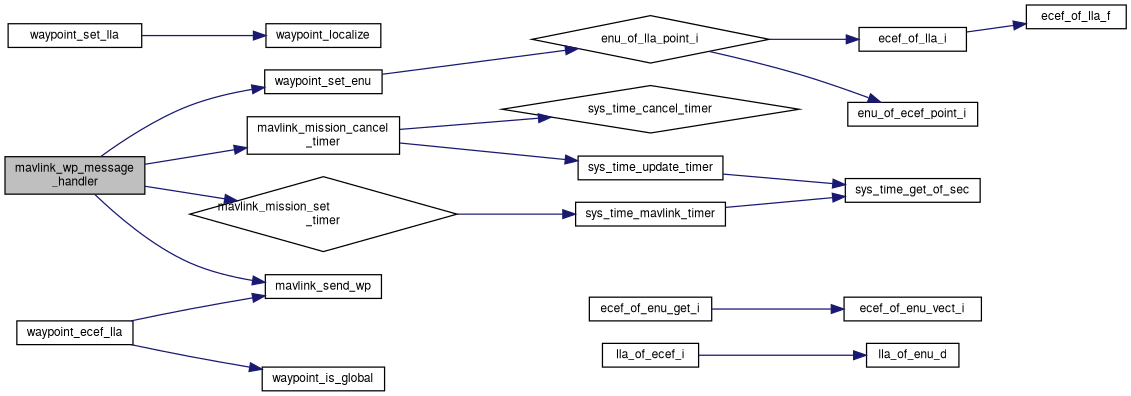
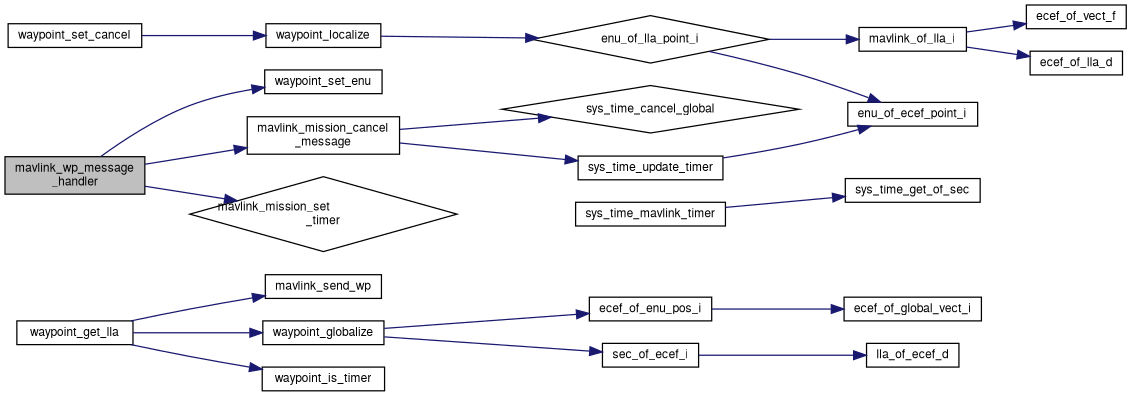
(1076, 17) -> (1076, 17)
(75, 36) -> (75, 36)
(913, 39) -> (913, 39)
(474, 62) -> (453, 37)
none -> (1076, 63)
(651, 109) -> (651, 109)
(323, 135) -> (323, 135)
(778, 179) -> (791, 146)
(510, 214) -> none
(167, 251) -> none
(651, 309) -> (651, 309)
(913, 309) -> (913, 309)
(75, 333) -> (75, 333)
none -> (323, 333)
(651, 355) -> (651, 355)
(913, 355) -> (913, 355)
(323, 379) -> (323, 379)
